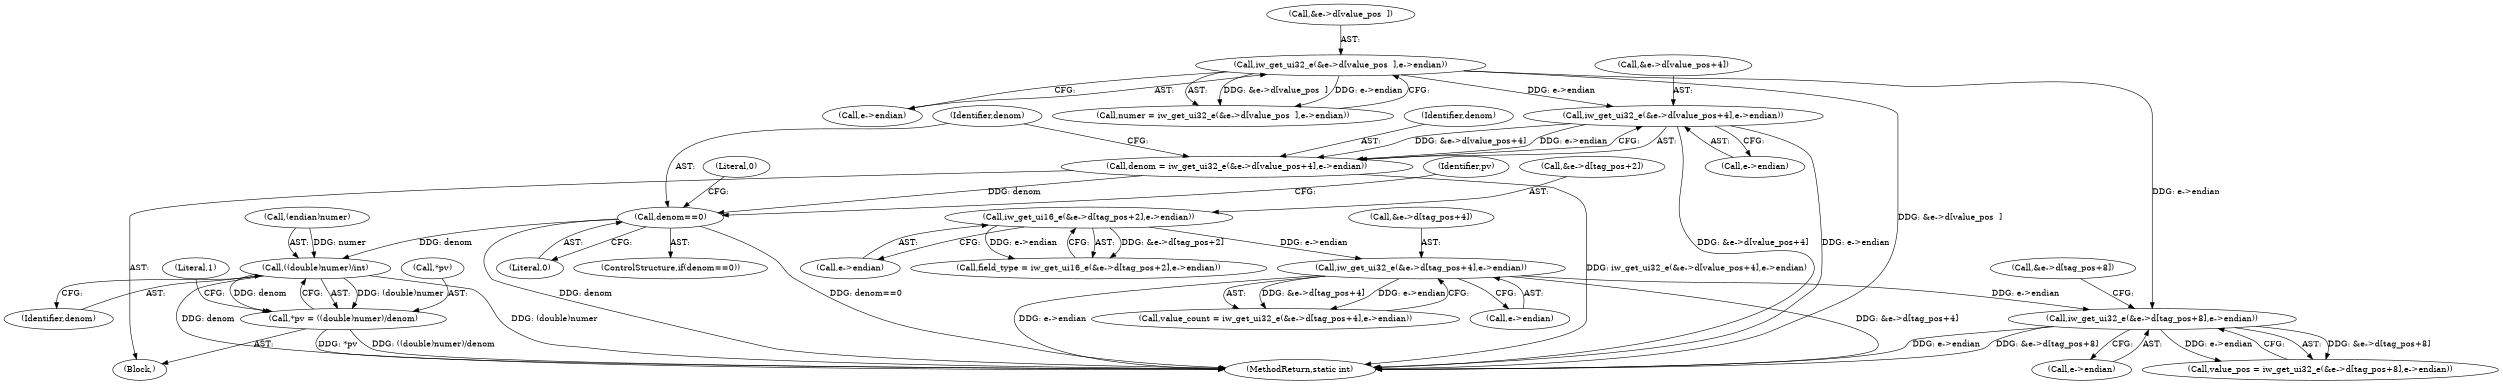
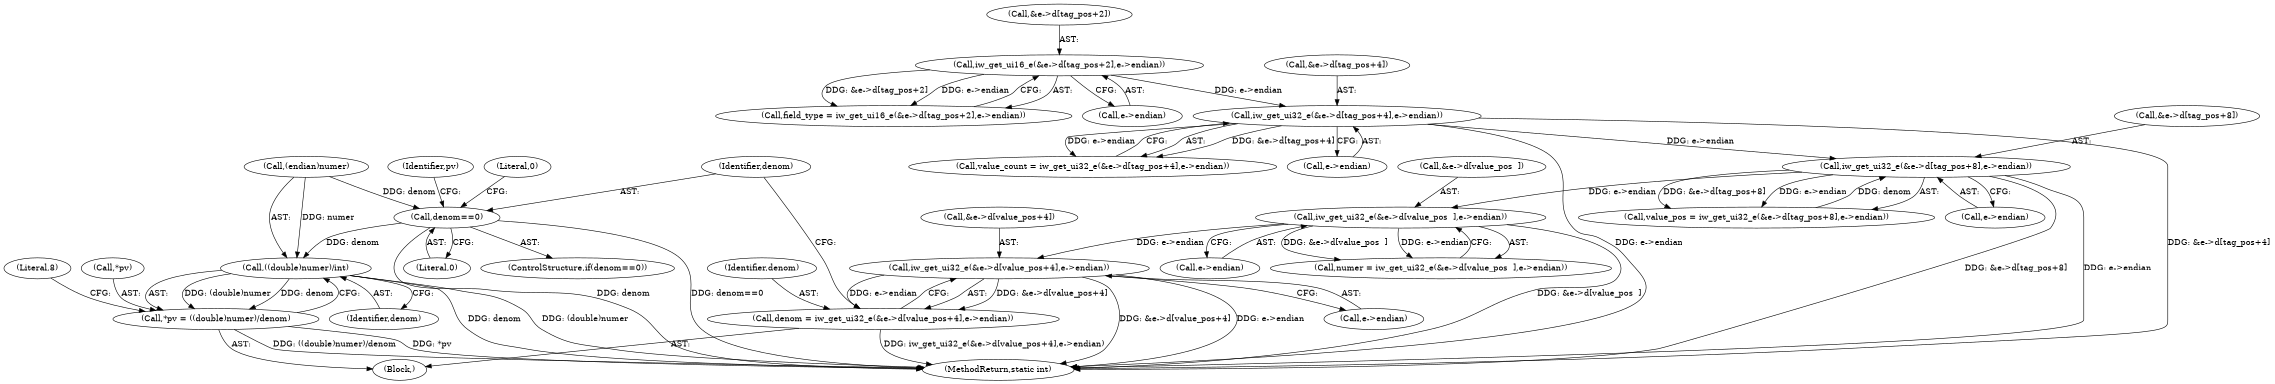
(1908, 86) -> (1629, 184)
(933, 194) -> (371, 192)
(196, 268) -> (37, 268)
(2125, 294) -> (2083, 141)
(2276, 344) -> (1885, 192)
